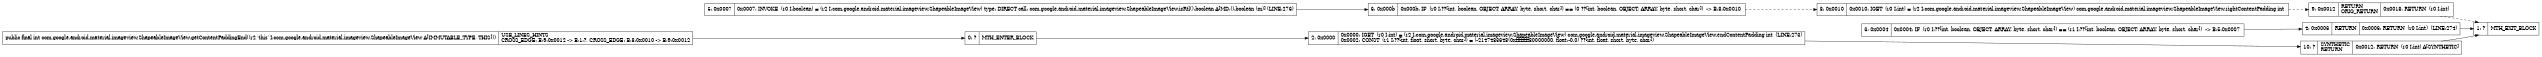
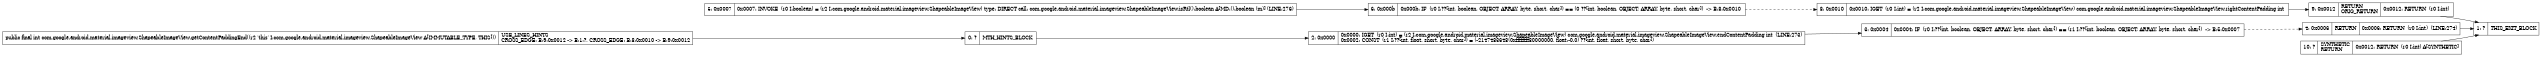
(2417, 9) -> (2417, 9)
(2297, 10) -> (2297, 10)
(2458, 19) -> (2458, 19)
(2272, 29) -> (2272, 29)
(2513, 29) -> (2513, 29)
(1008, 38) -> (1007, 38)
(2051, 44) -> (1832, 34)
